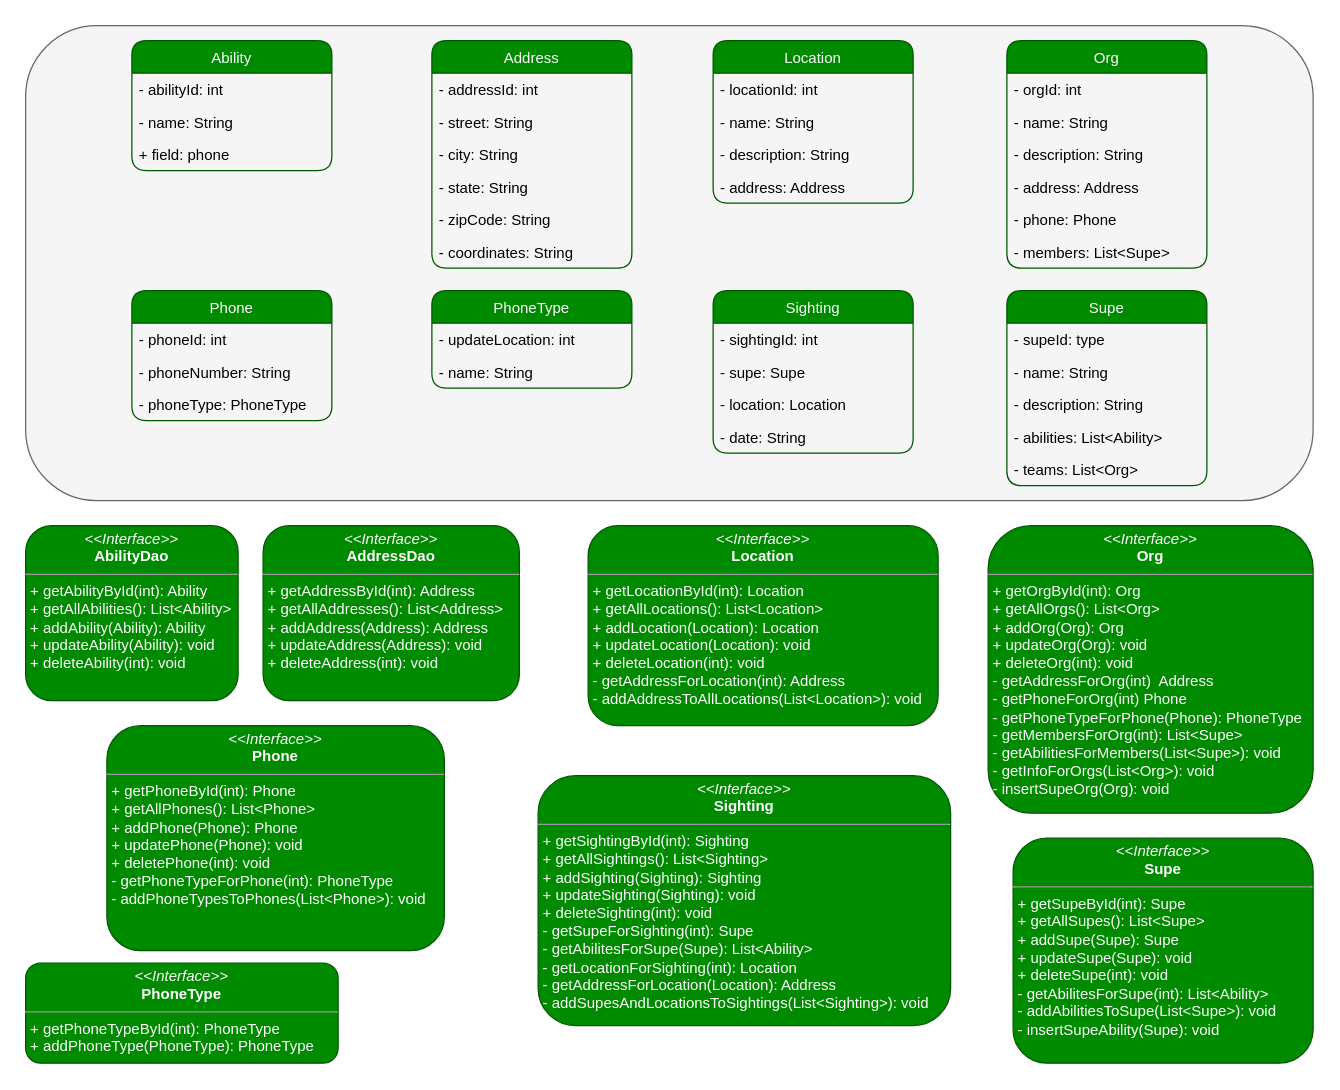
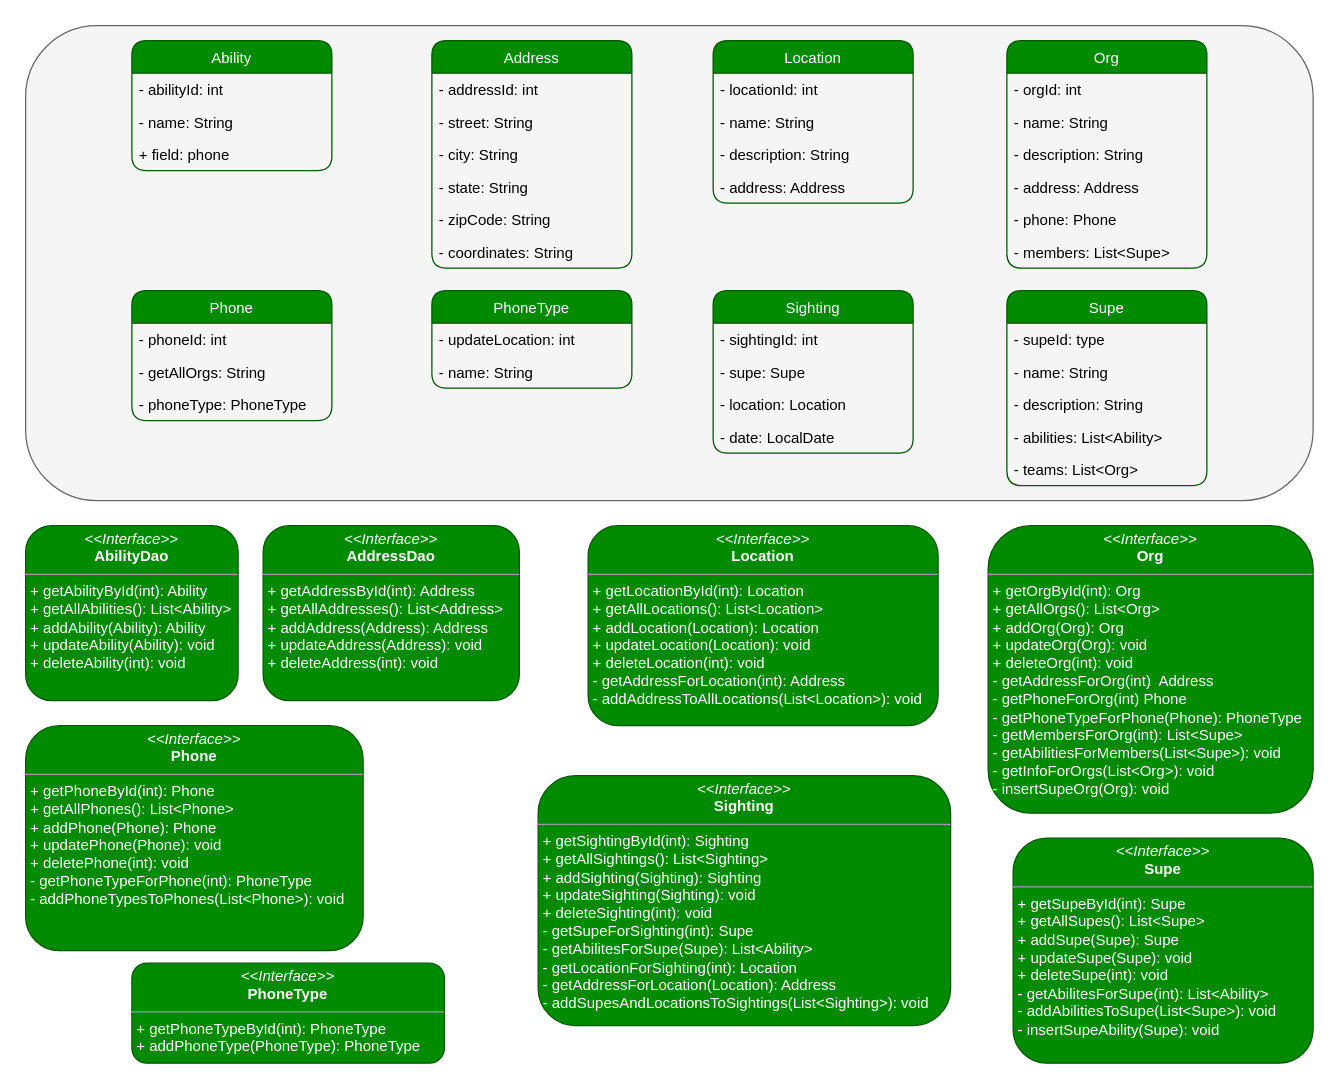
(219, 373) -> (211, 373)
(771, 438) -> (784, 438)
(276, 838) -> (194, 838)
(182, 1013) -> (288, 1013)
